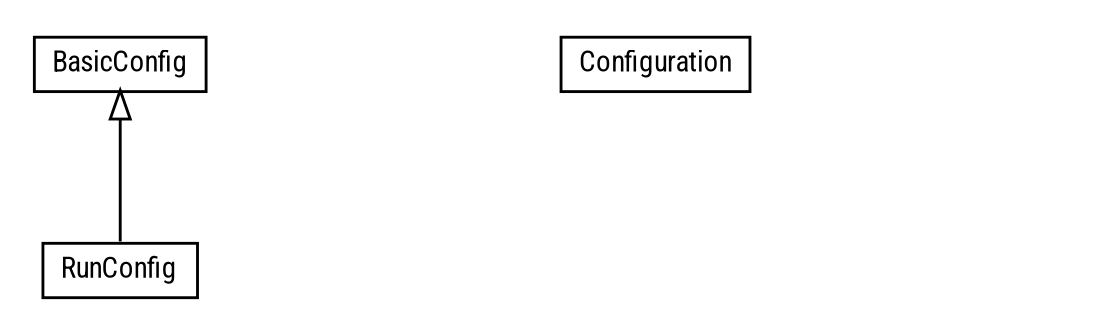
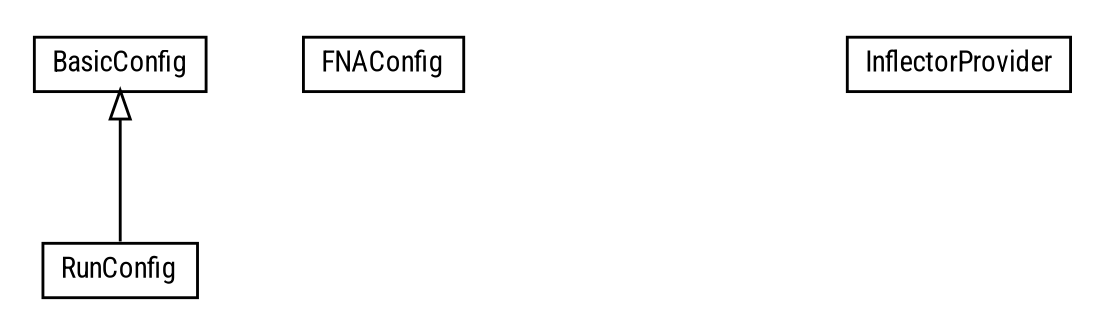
none -> (384, 63)
(656, 63) -> none
none -> (959, 63)
